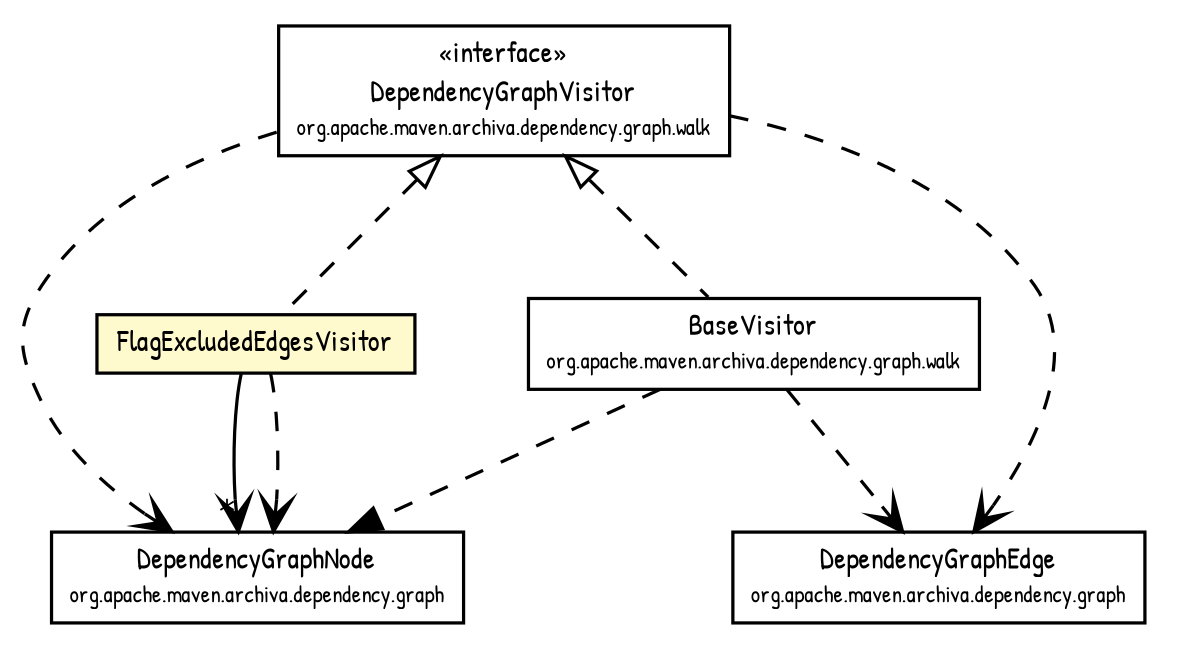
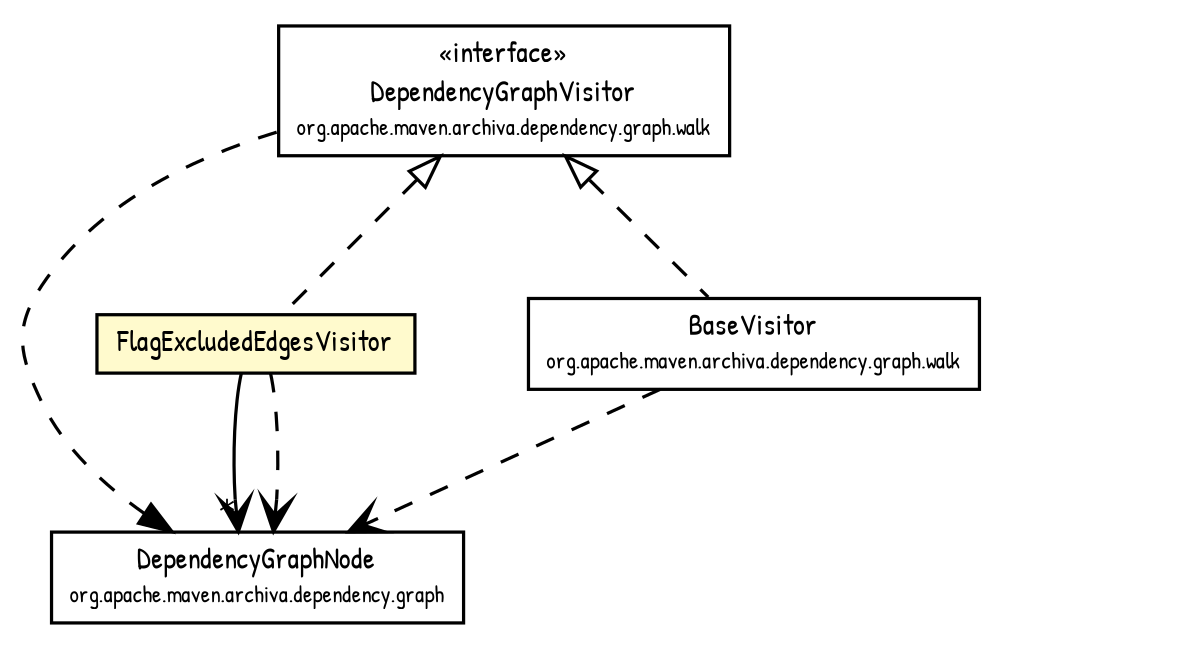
(44, 282) -> (44, 282)
(519, 454) -> (519, 454)
(937, 578) -> none
